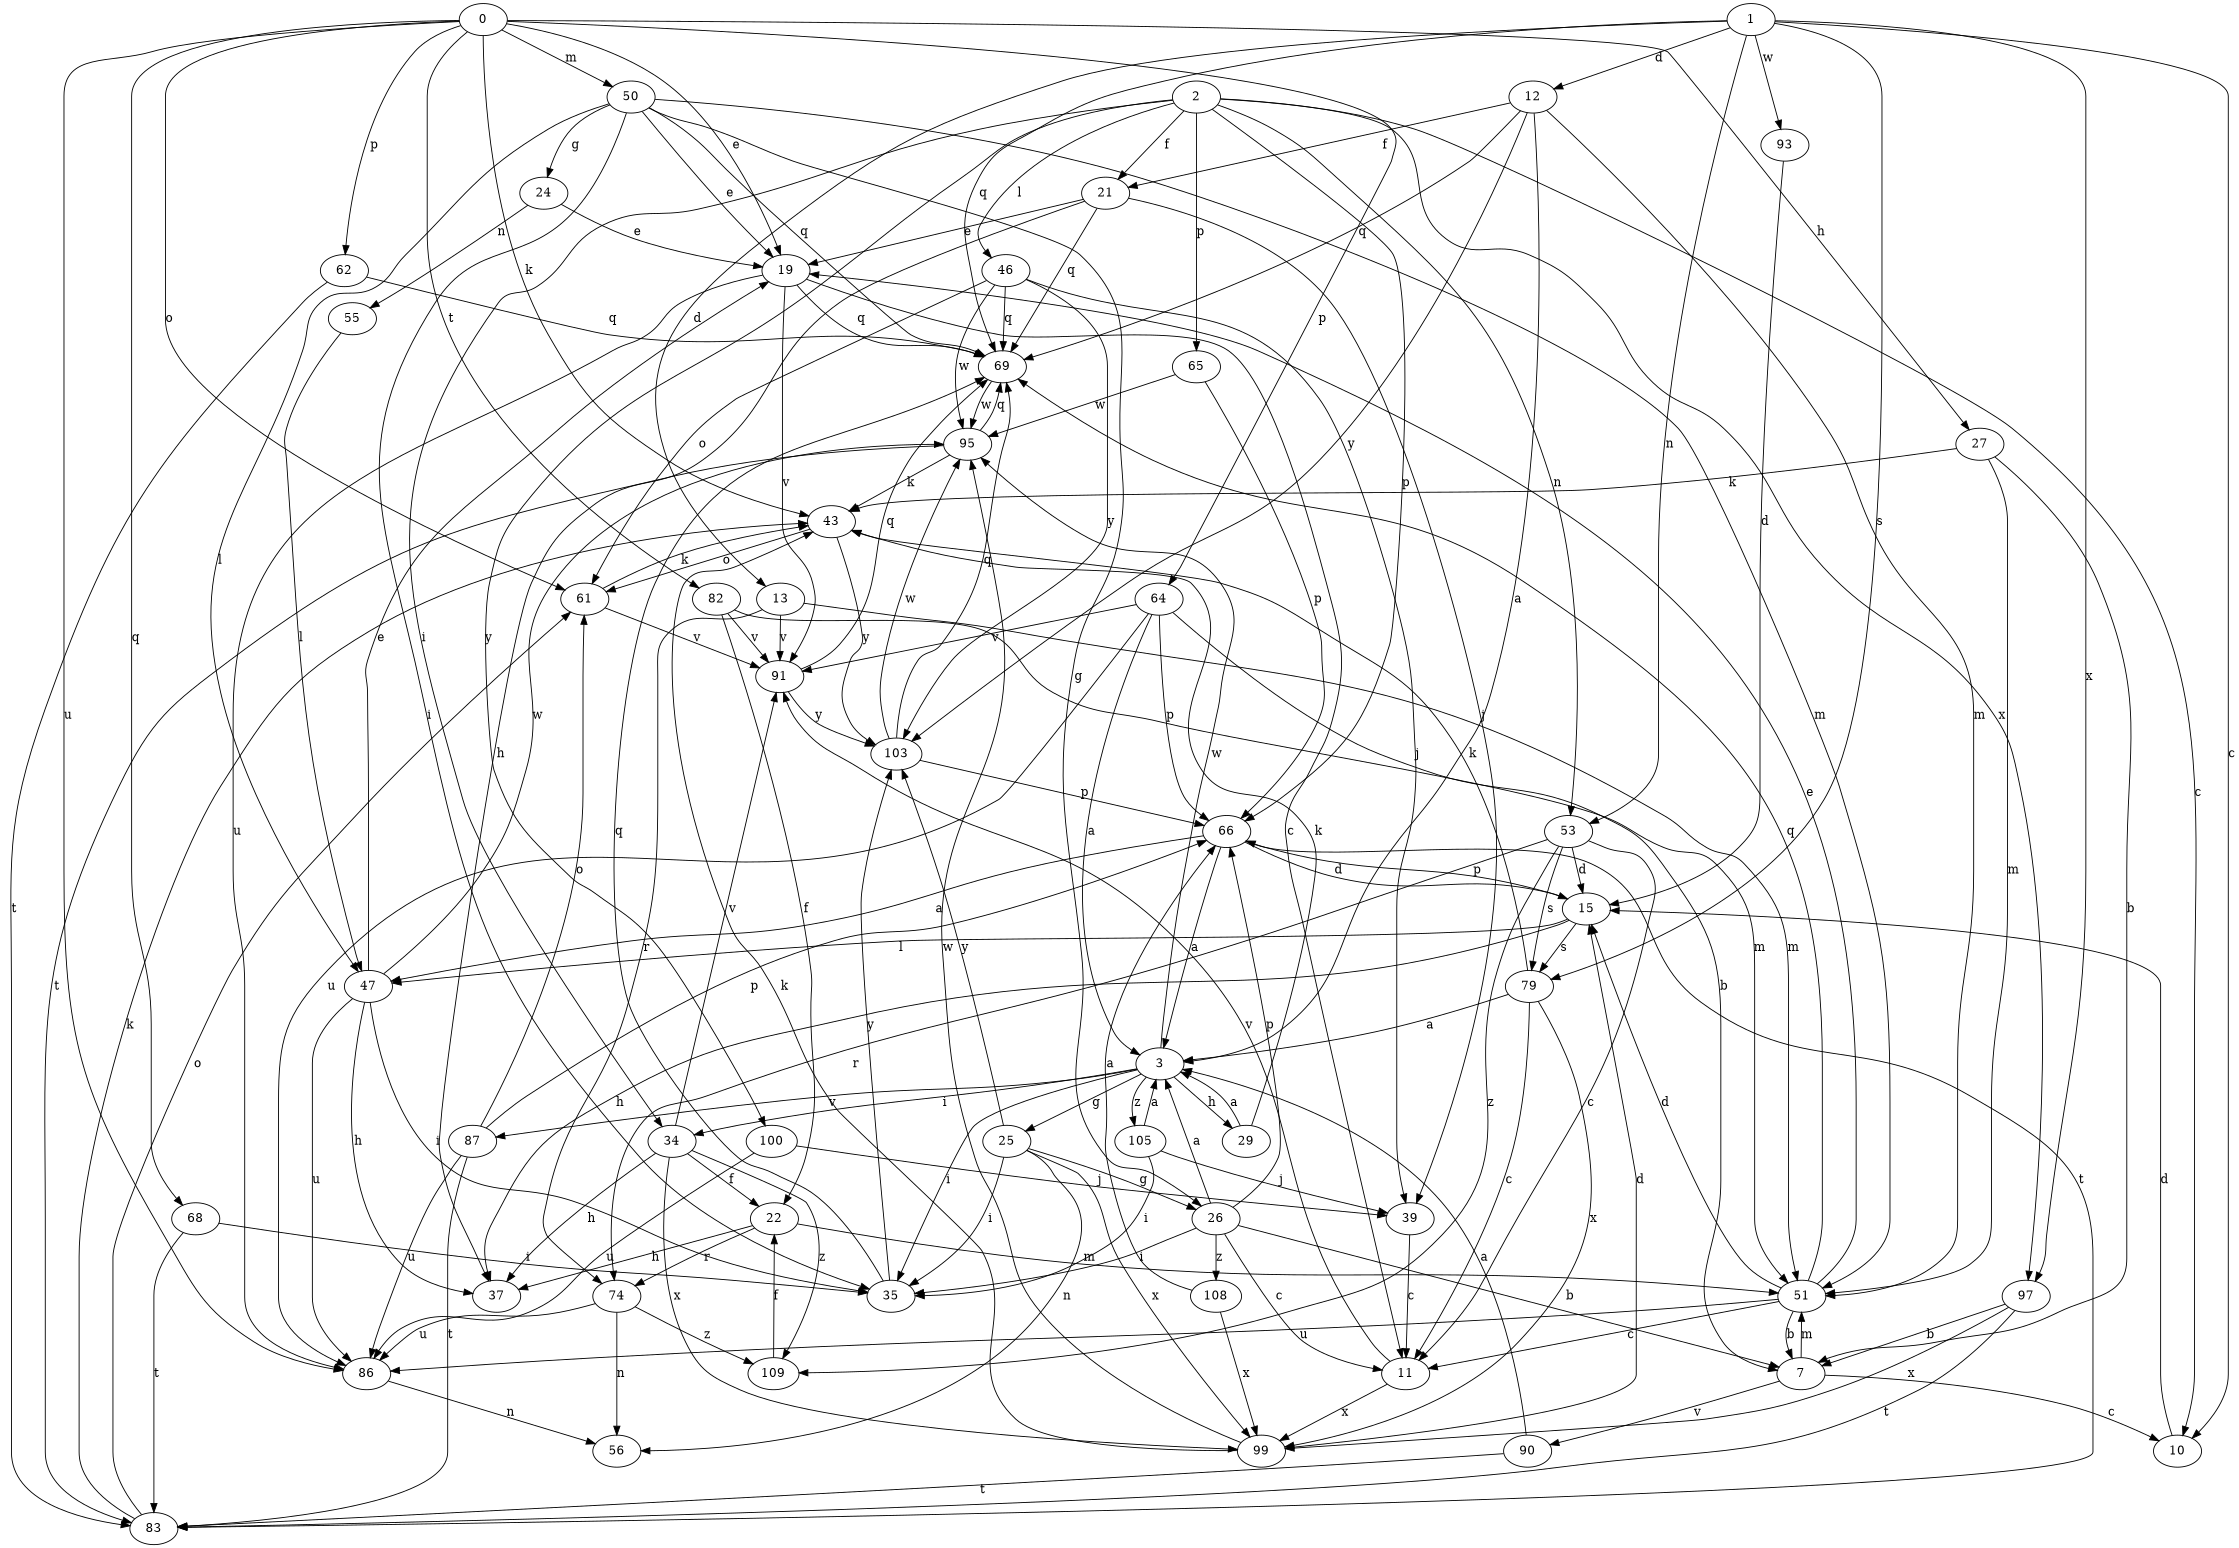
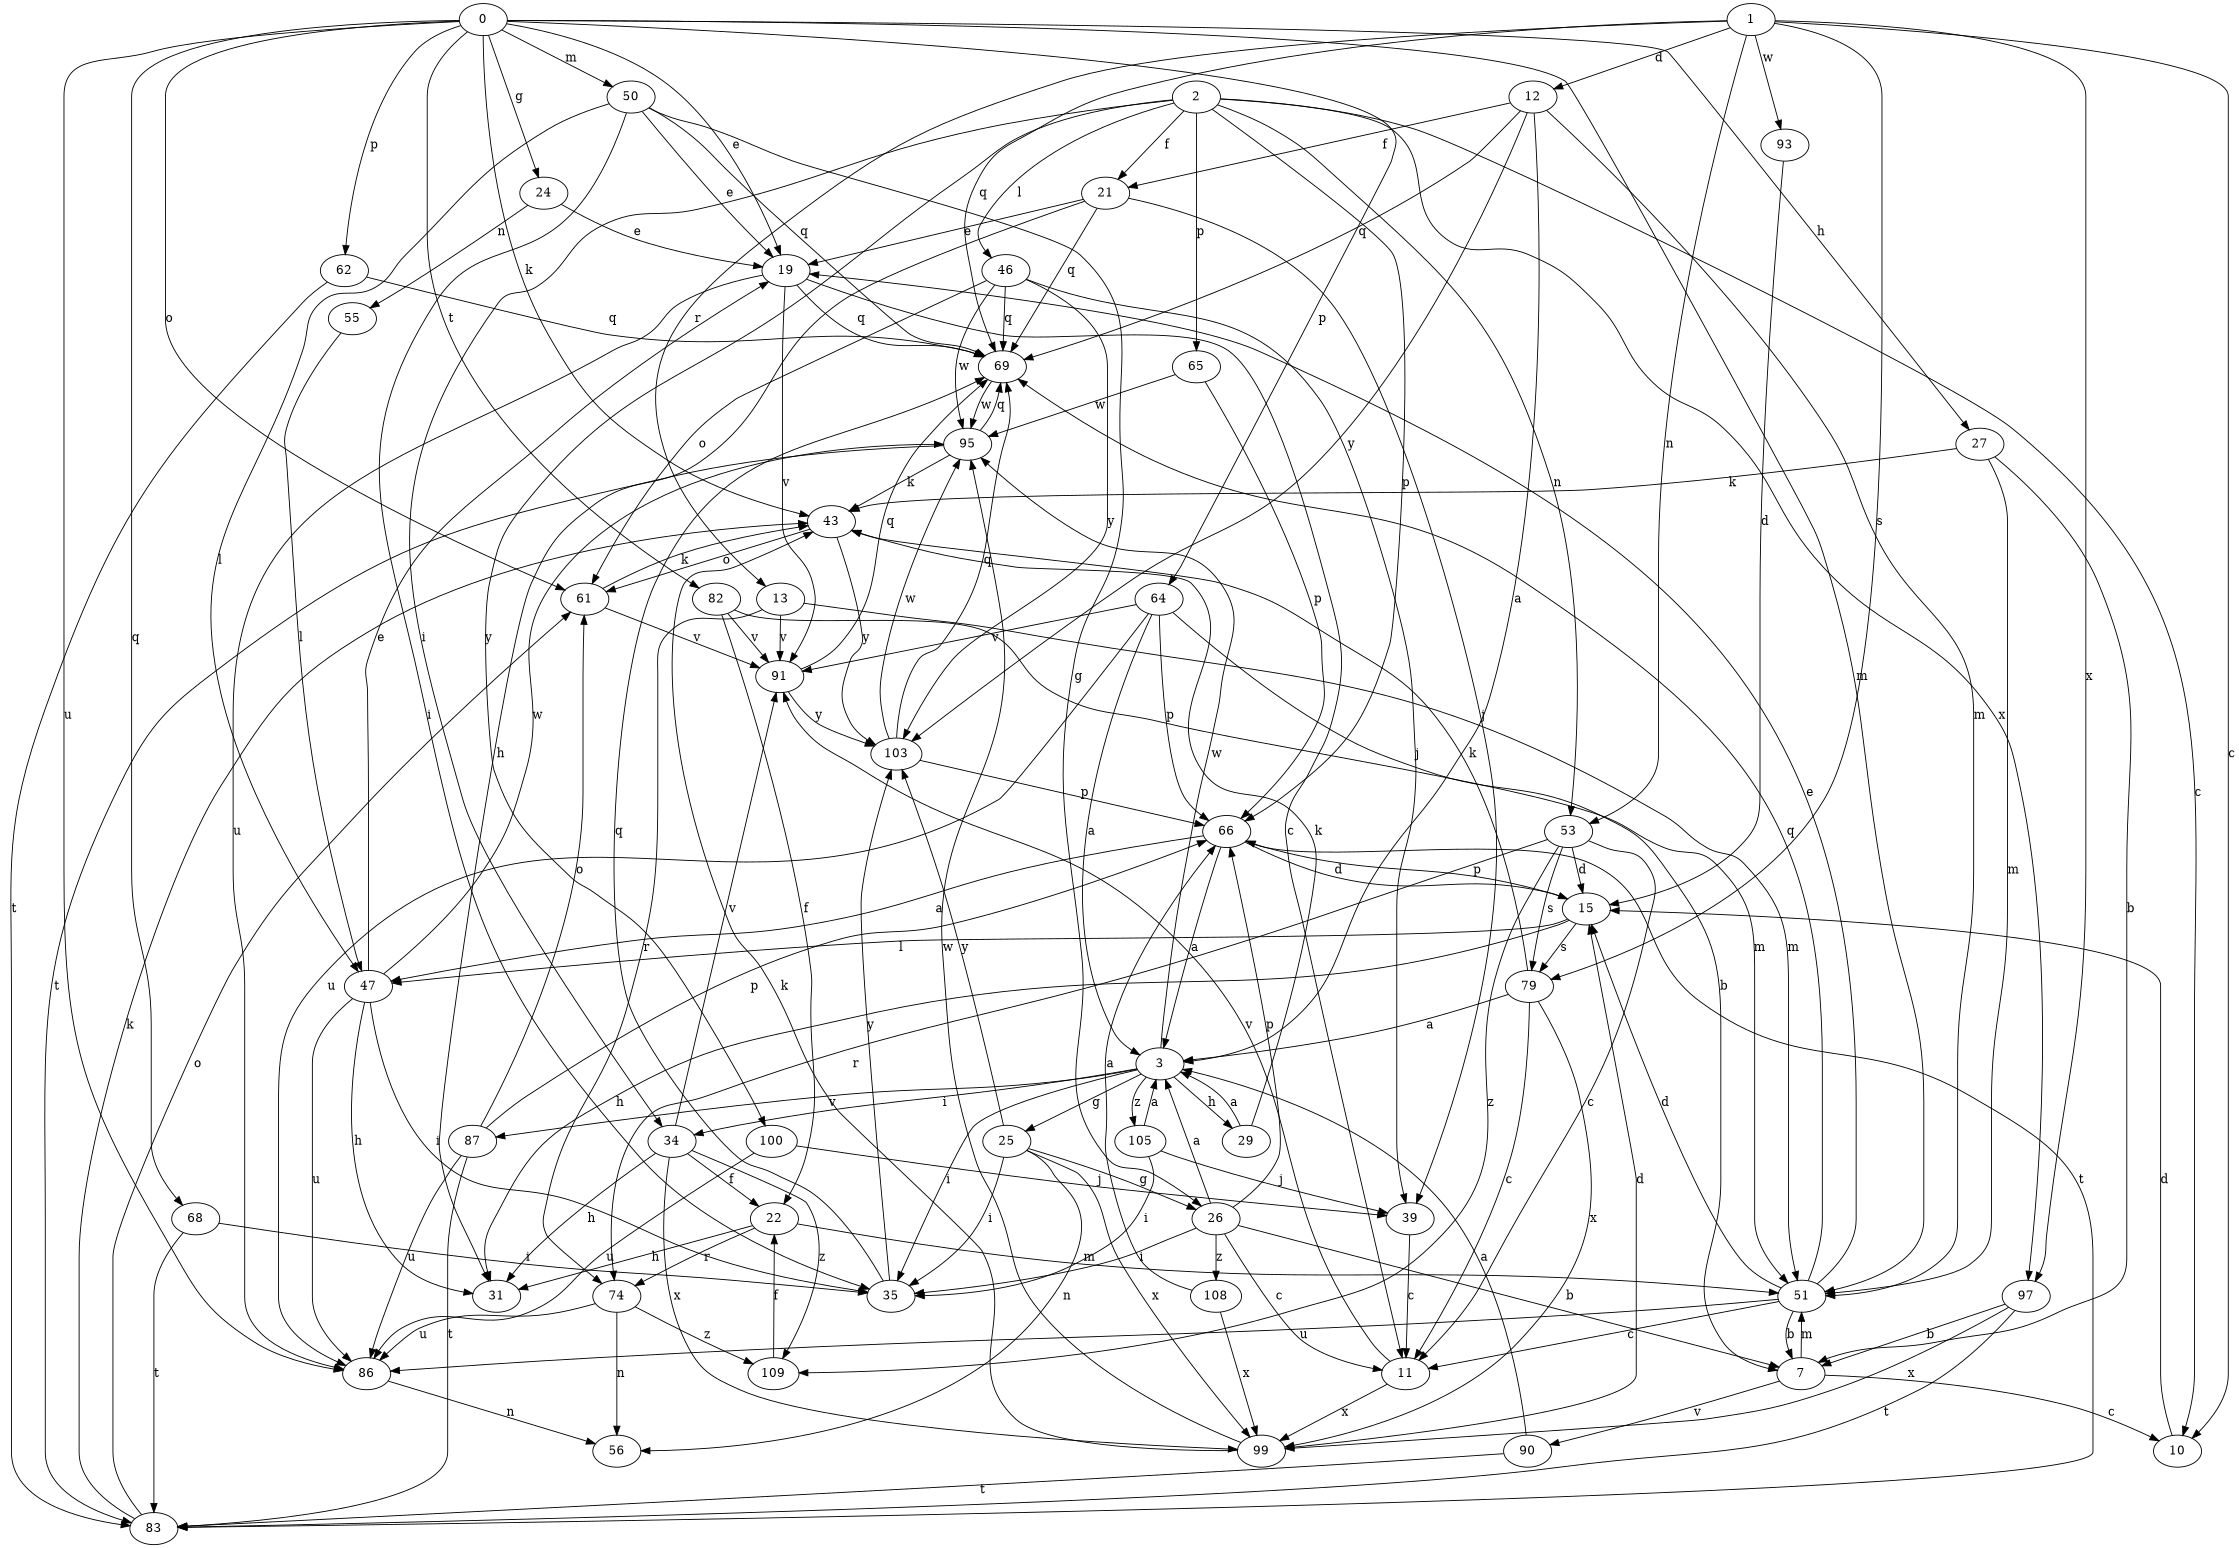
(572, 129) -> (512, 102)
(698, 319) -> (698, 319)
(1613, 379) -> (1605, 148)
(497, 1296) -> (497, 1296)
